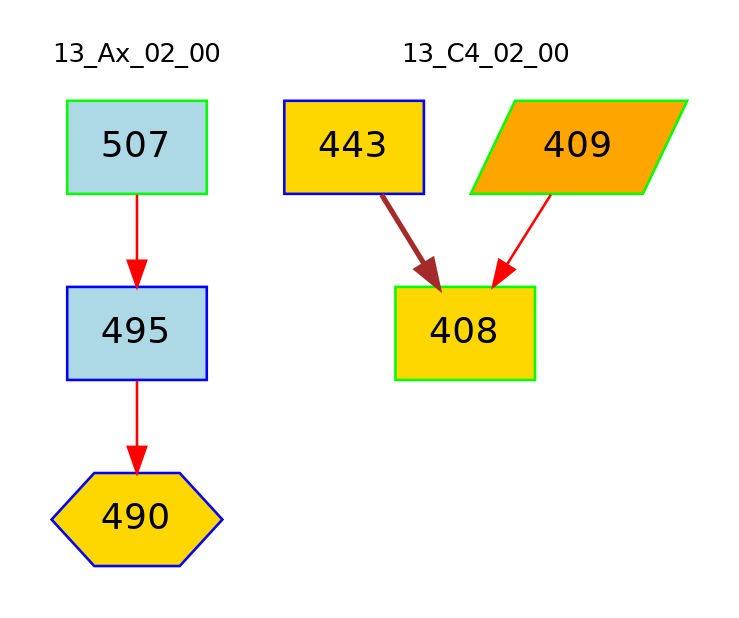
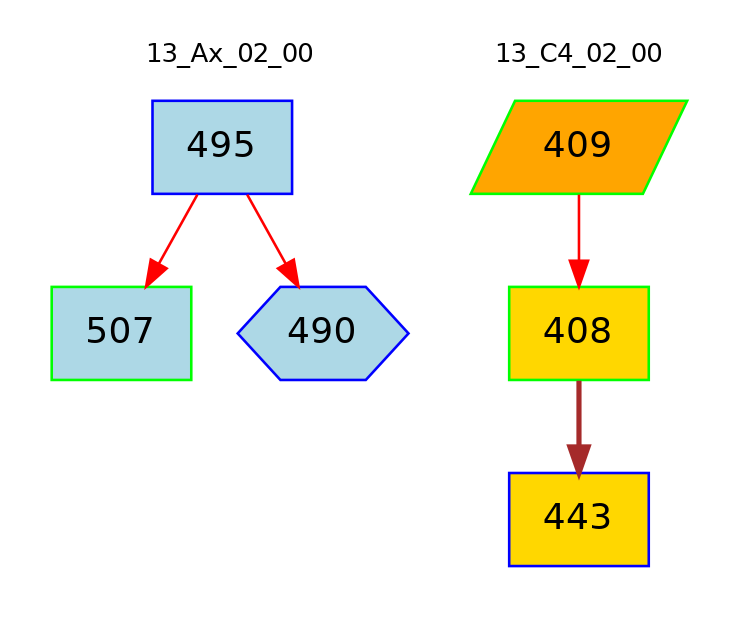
(137, 228) -> (178, 229)
(403, 230) -> (579, 414)
(137, 520) -> (323, 333)
